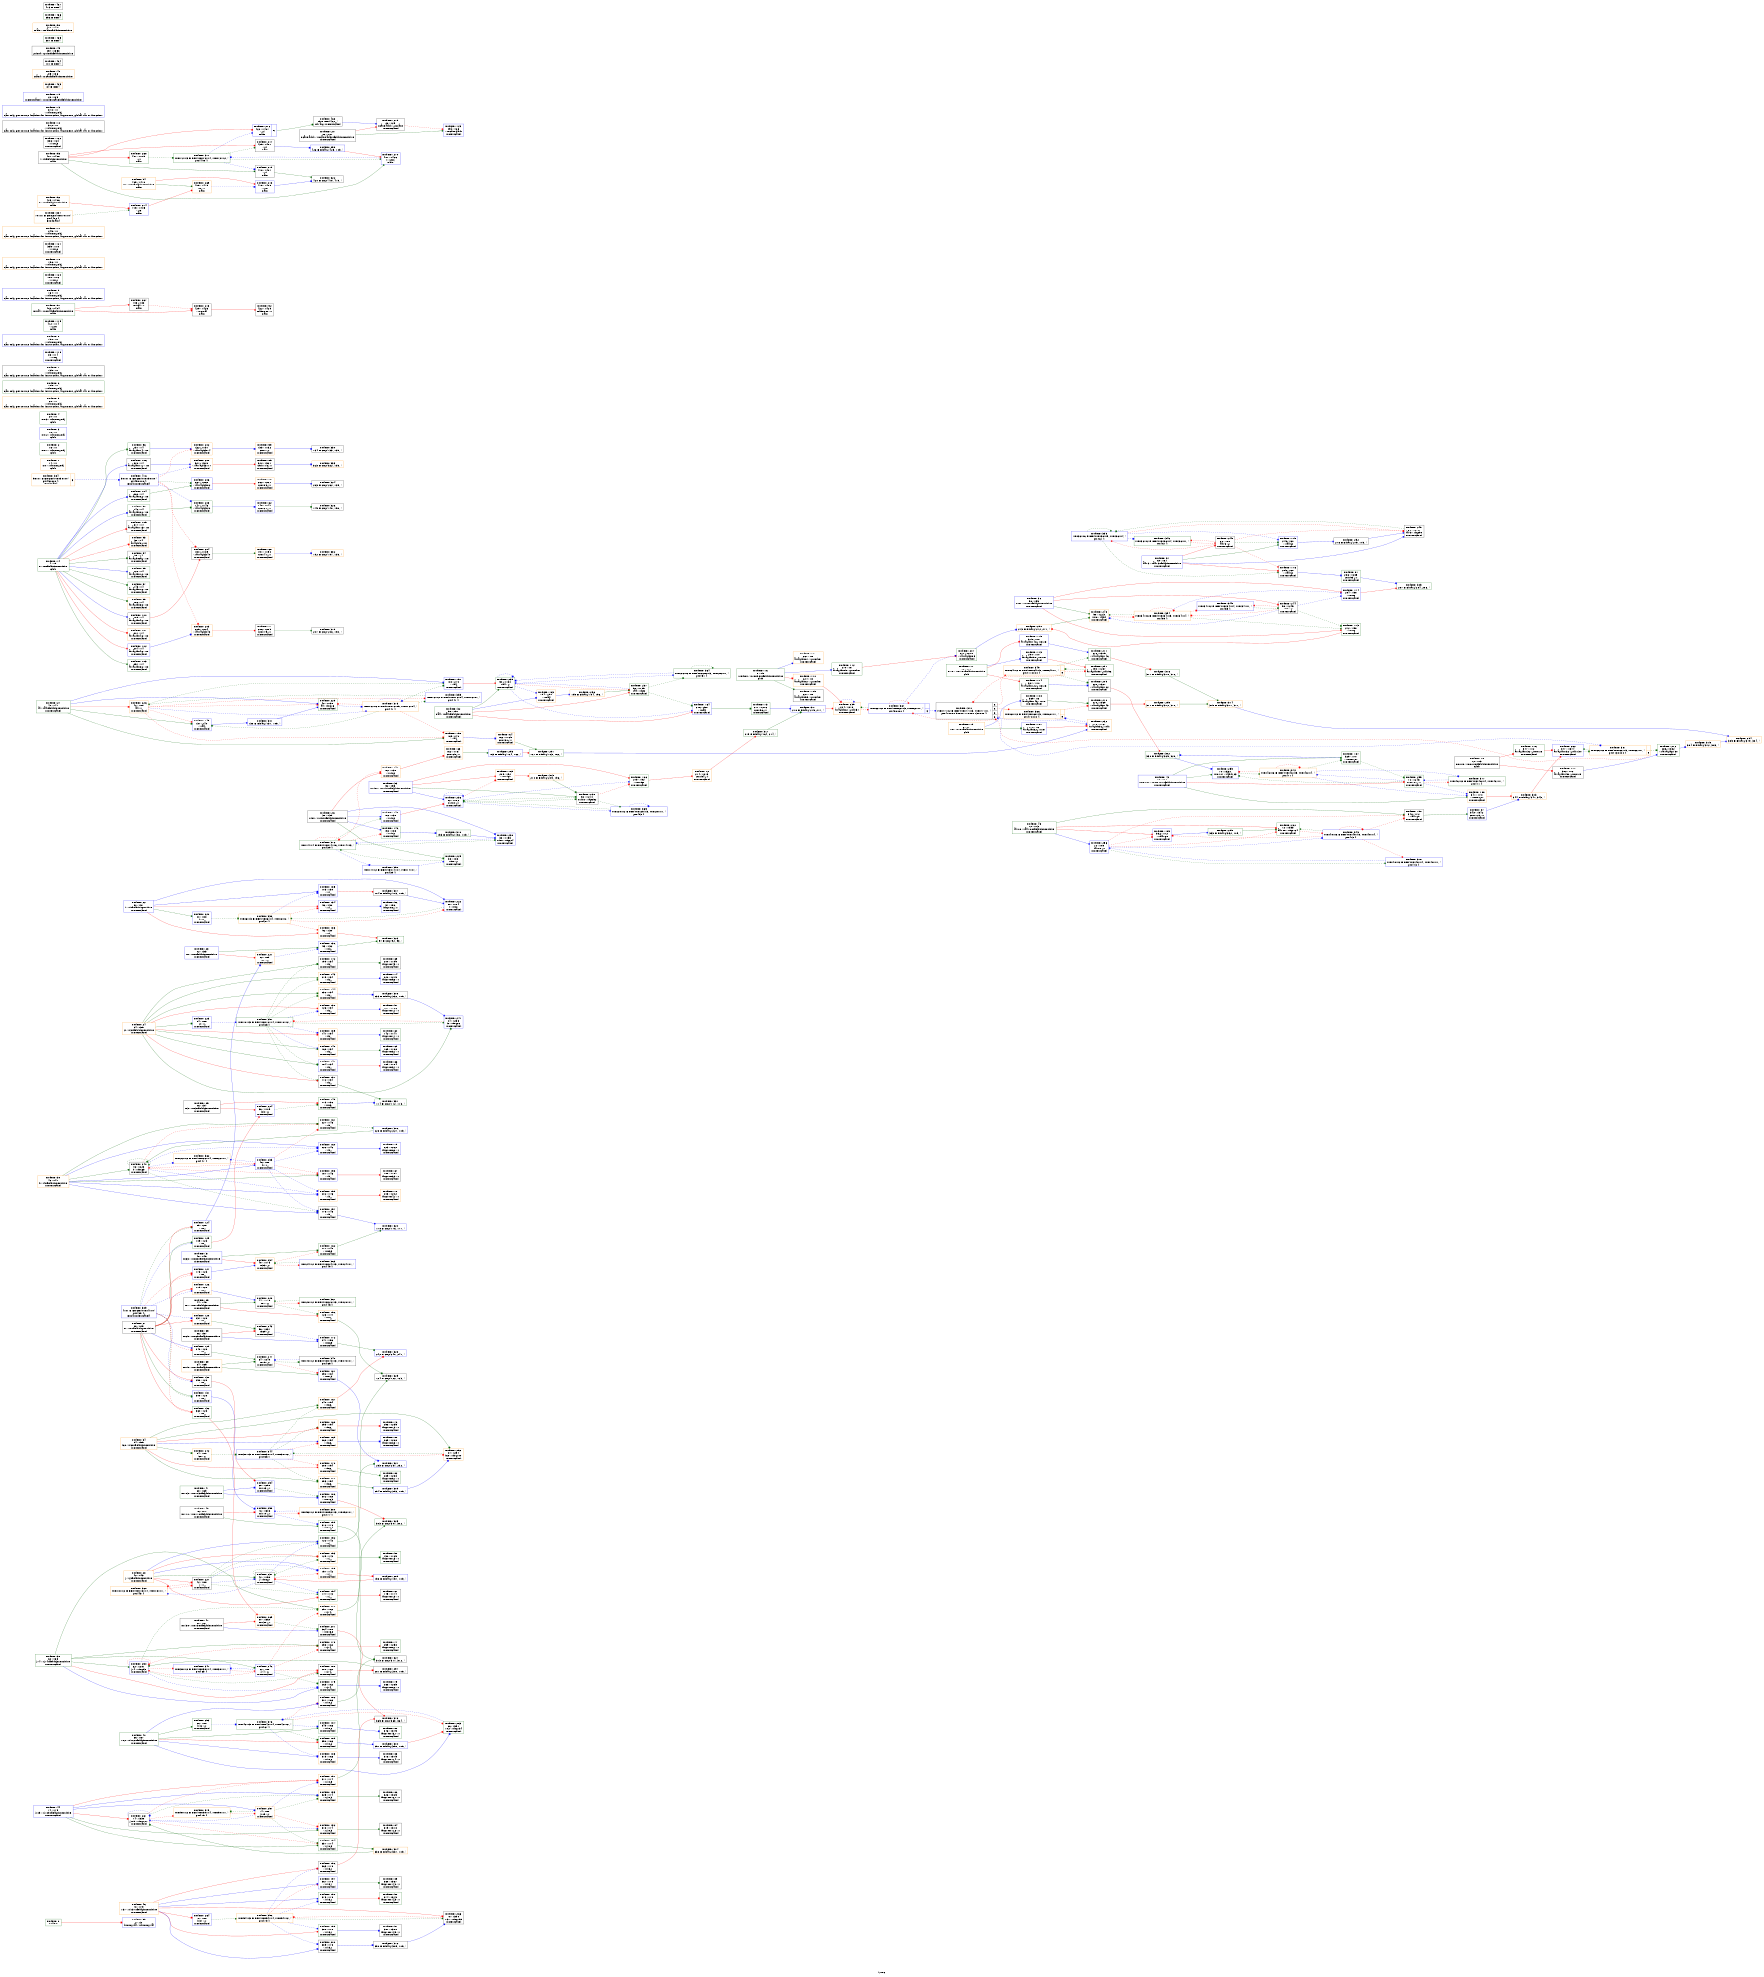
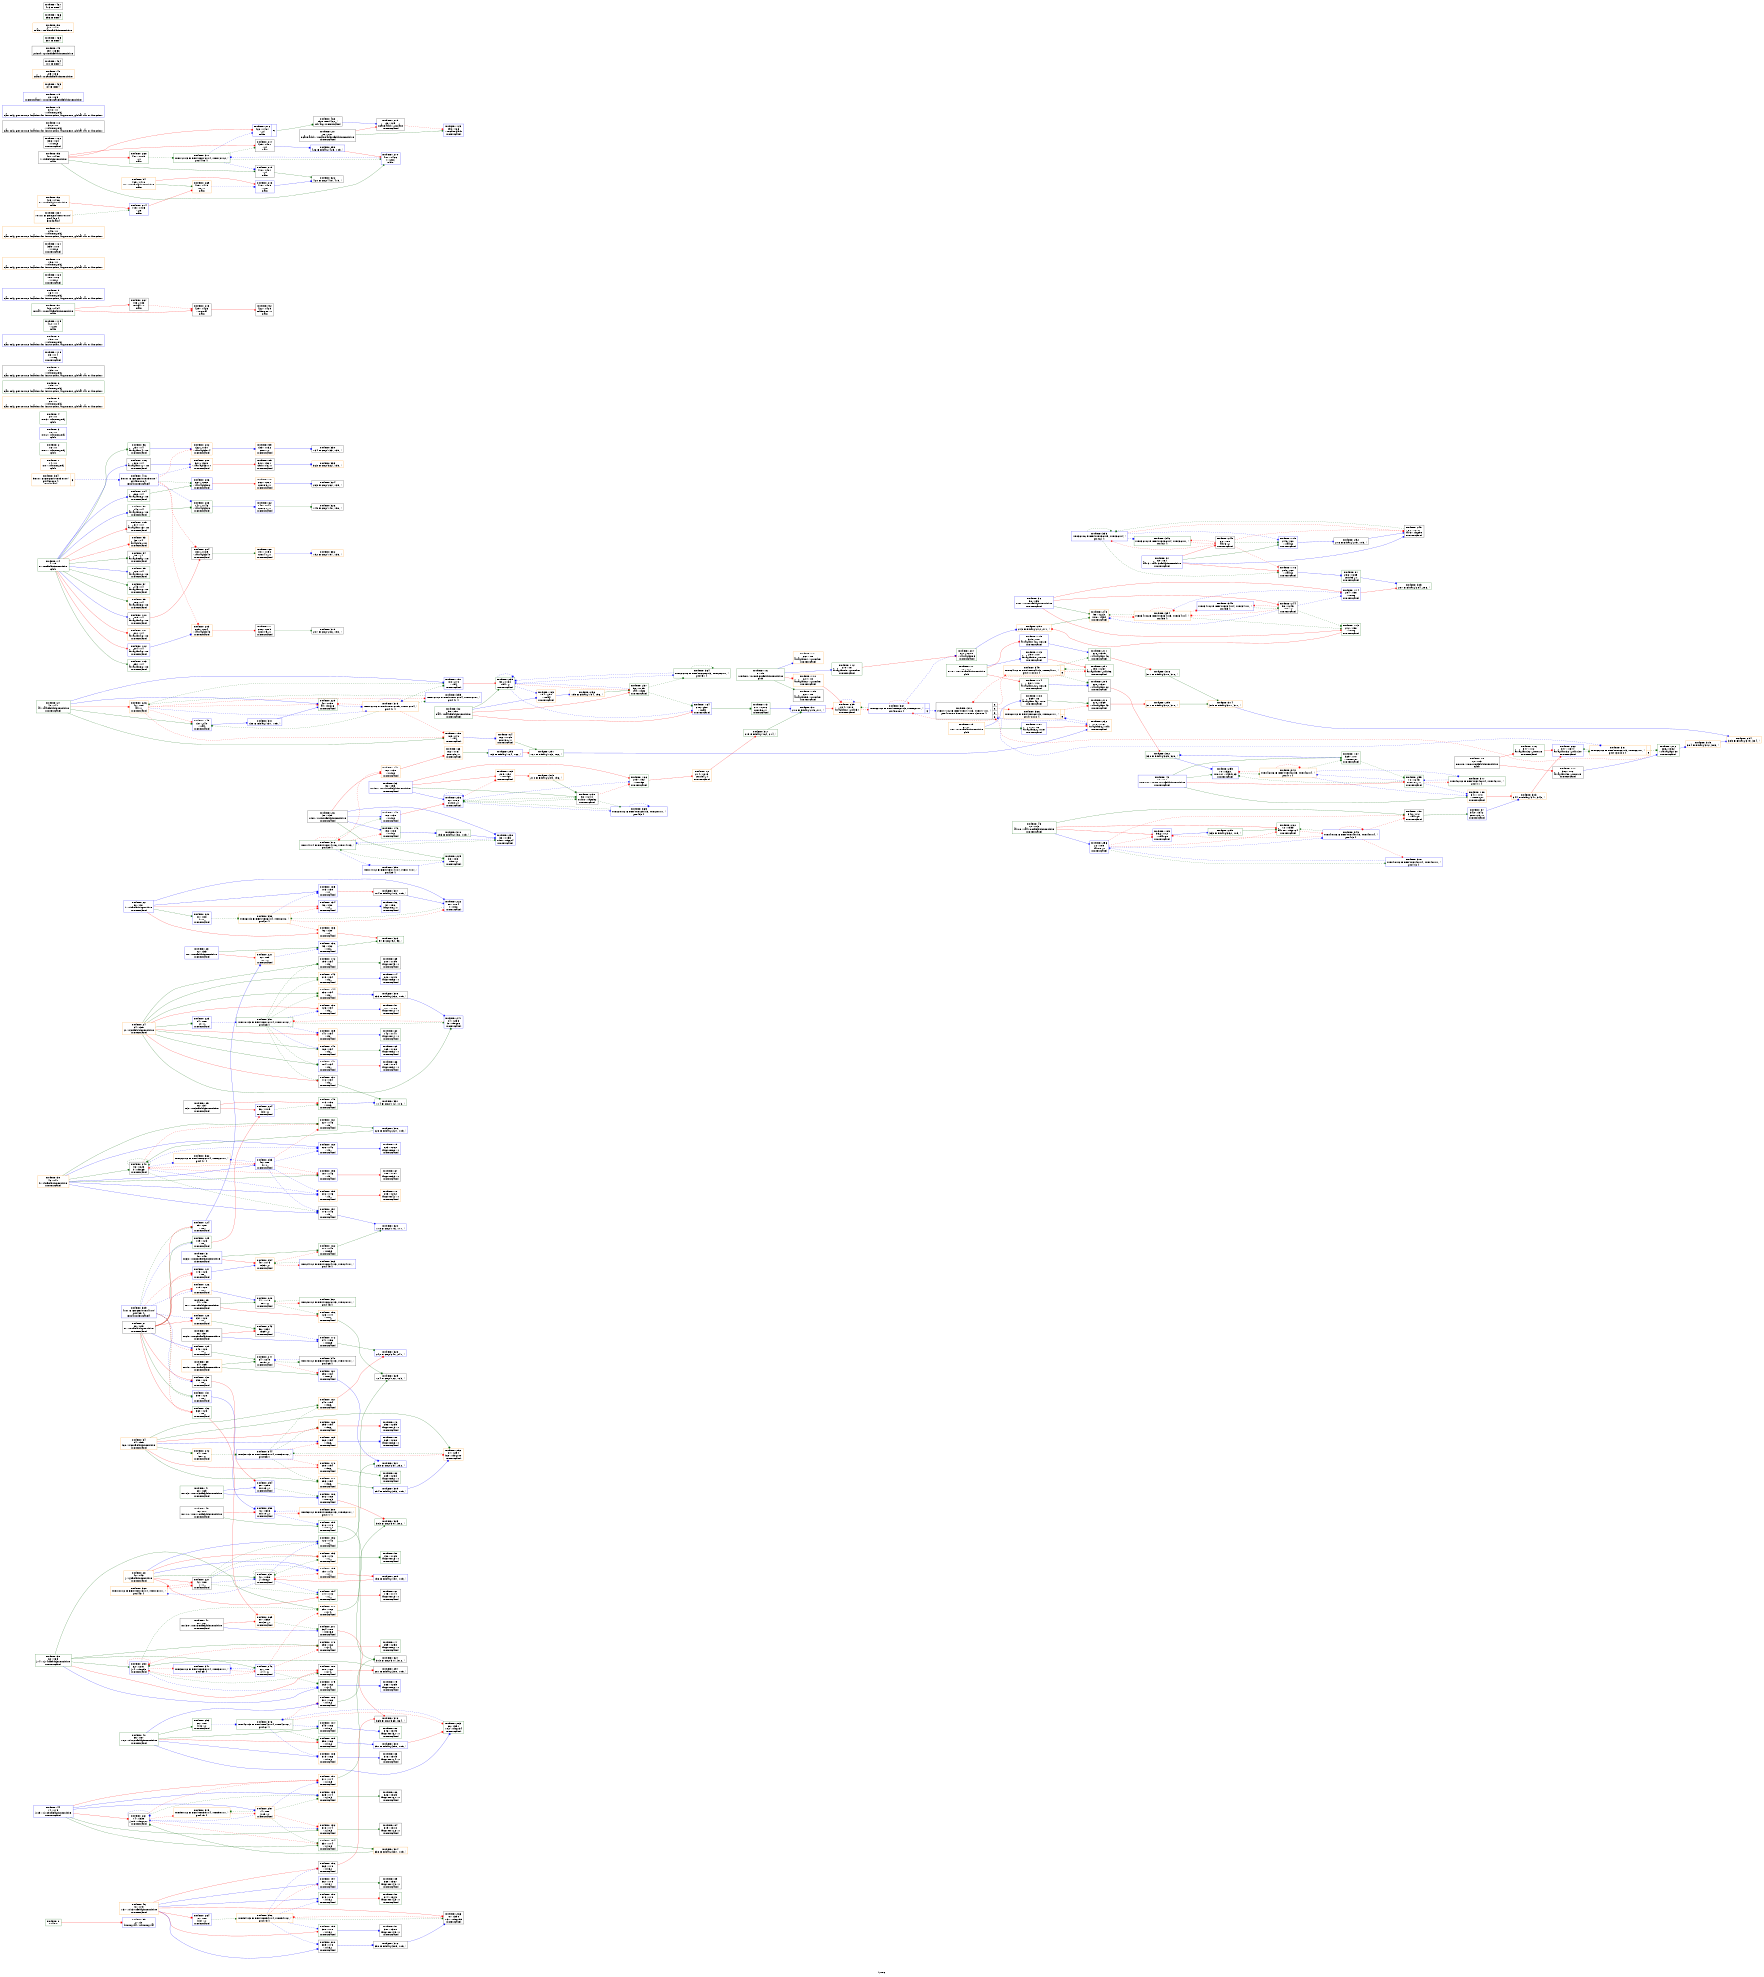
(355, 1126) -> (355, 1126)
